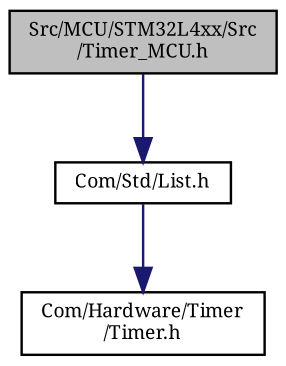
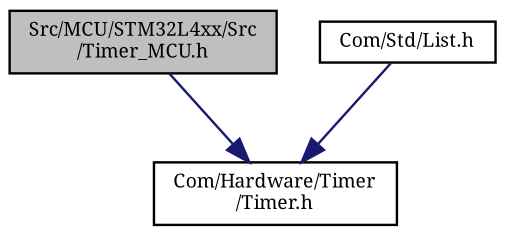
(143, 106) -> (201, 109)
